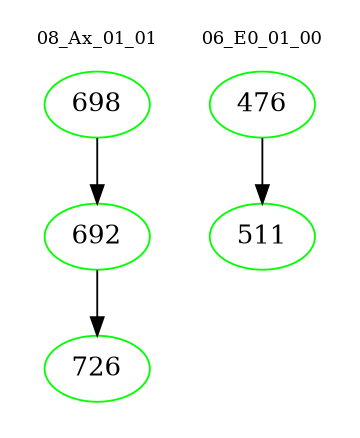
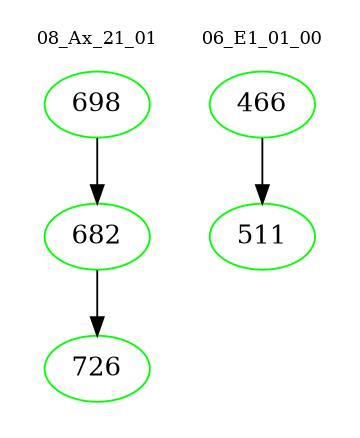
(97, 39) -> (97, 39)
(262, 39) -> (262, 39)
(262, 105) -> (262, 105)
(97, 237) -> (97, 237)
